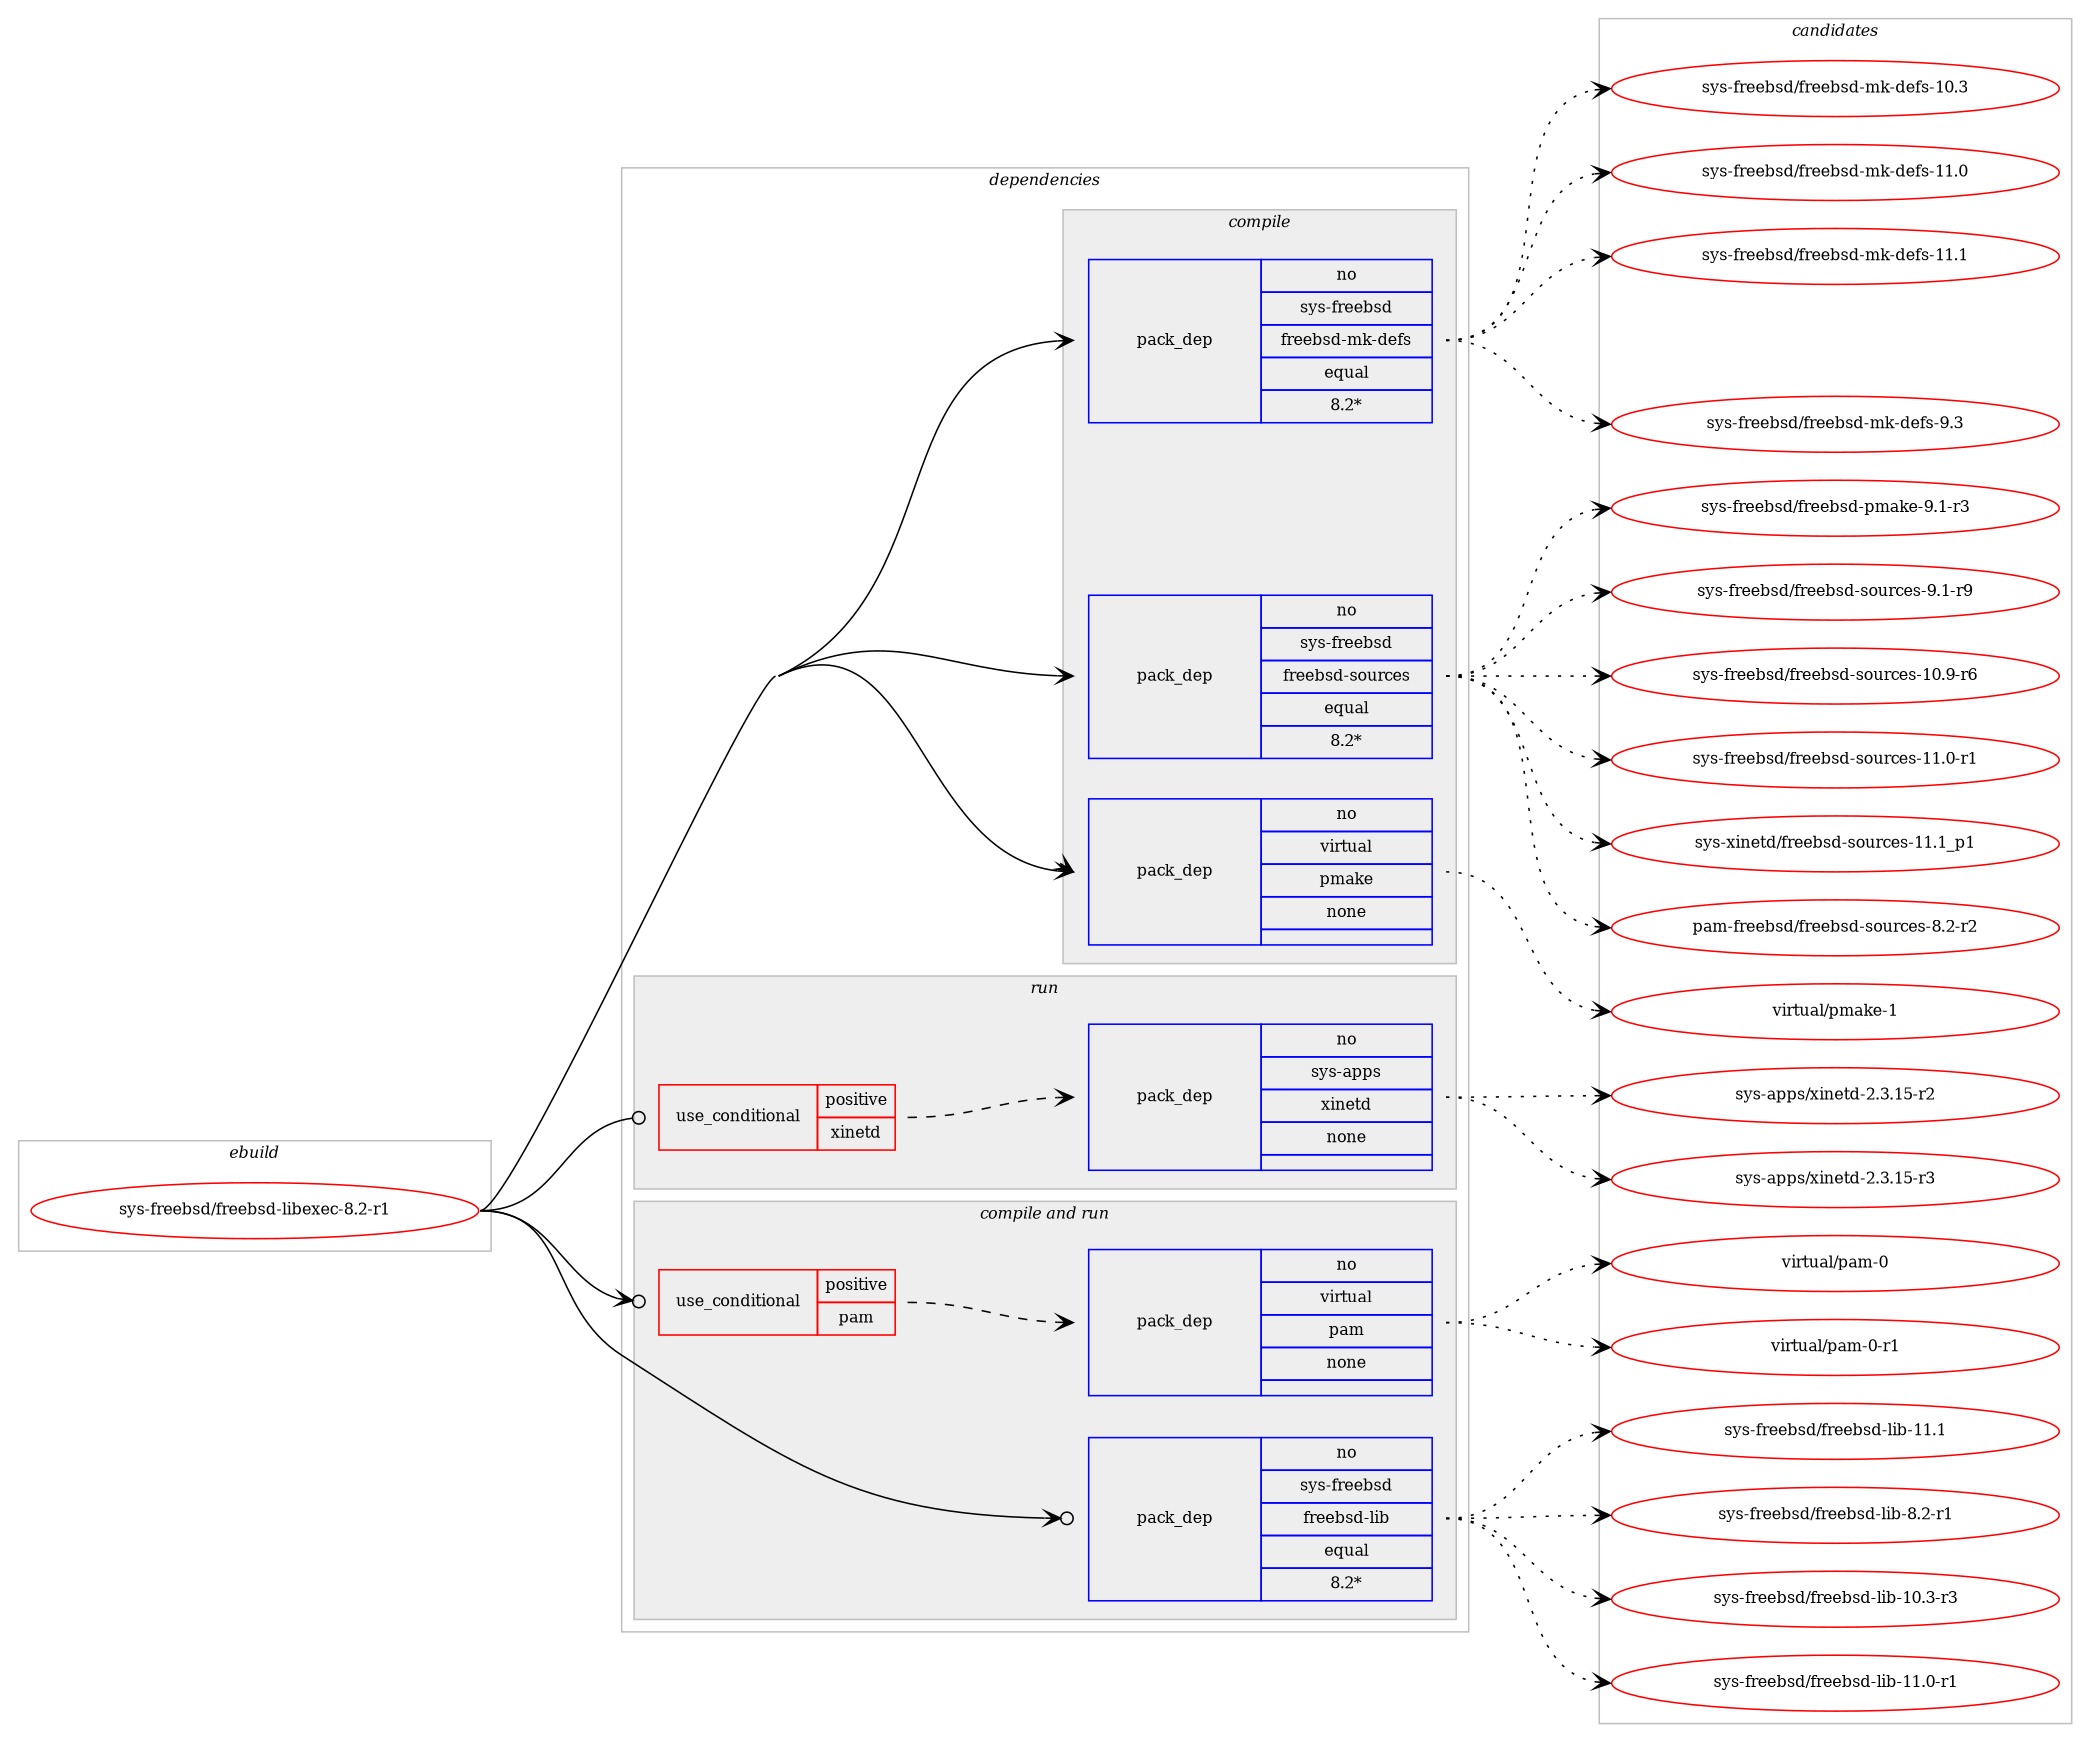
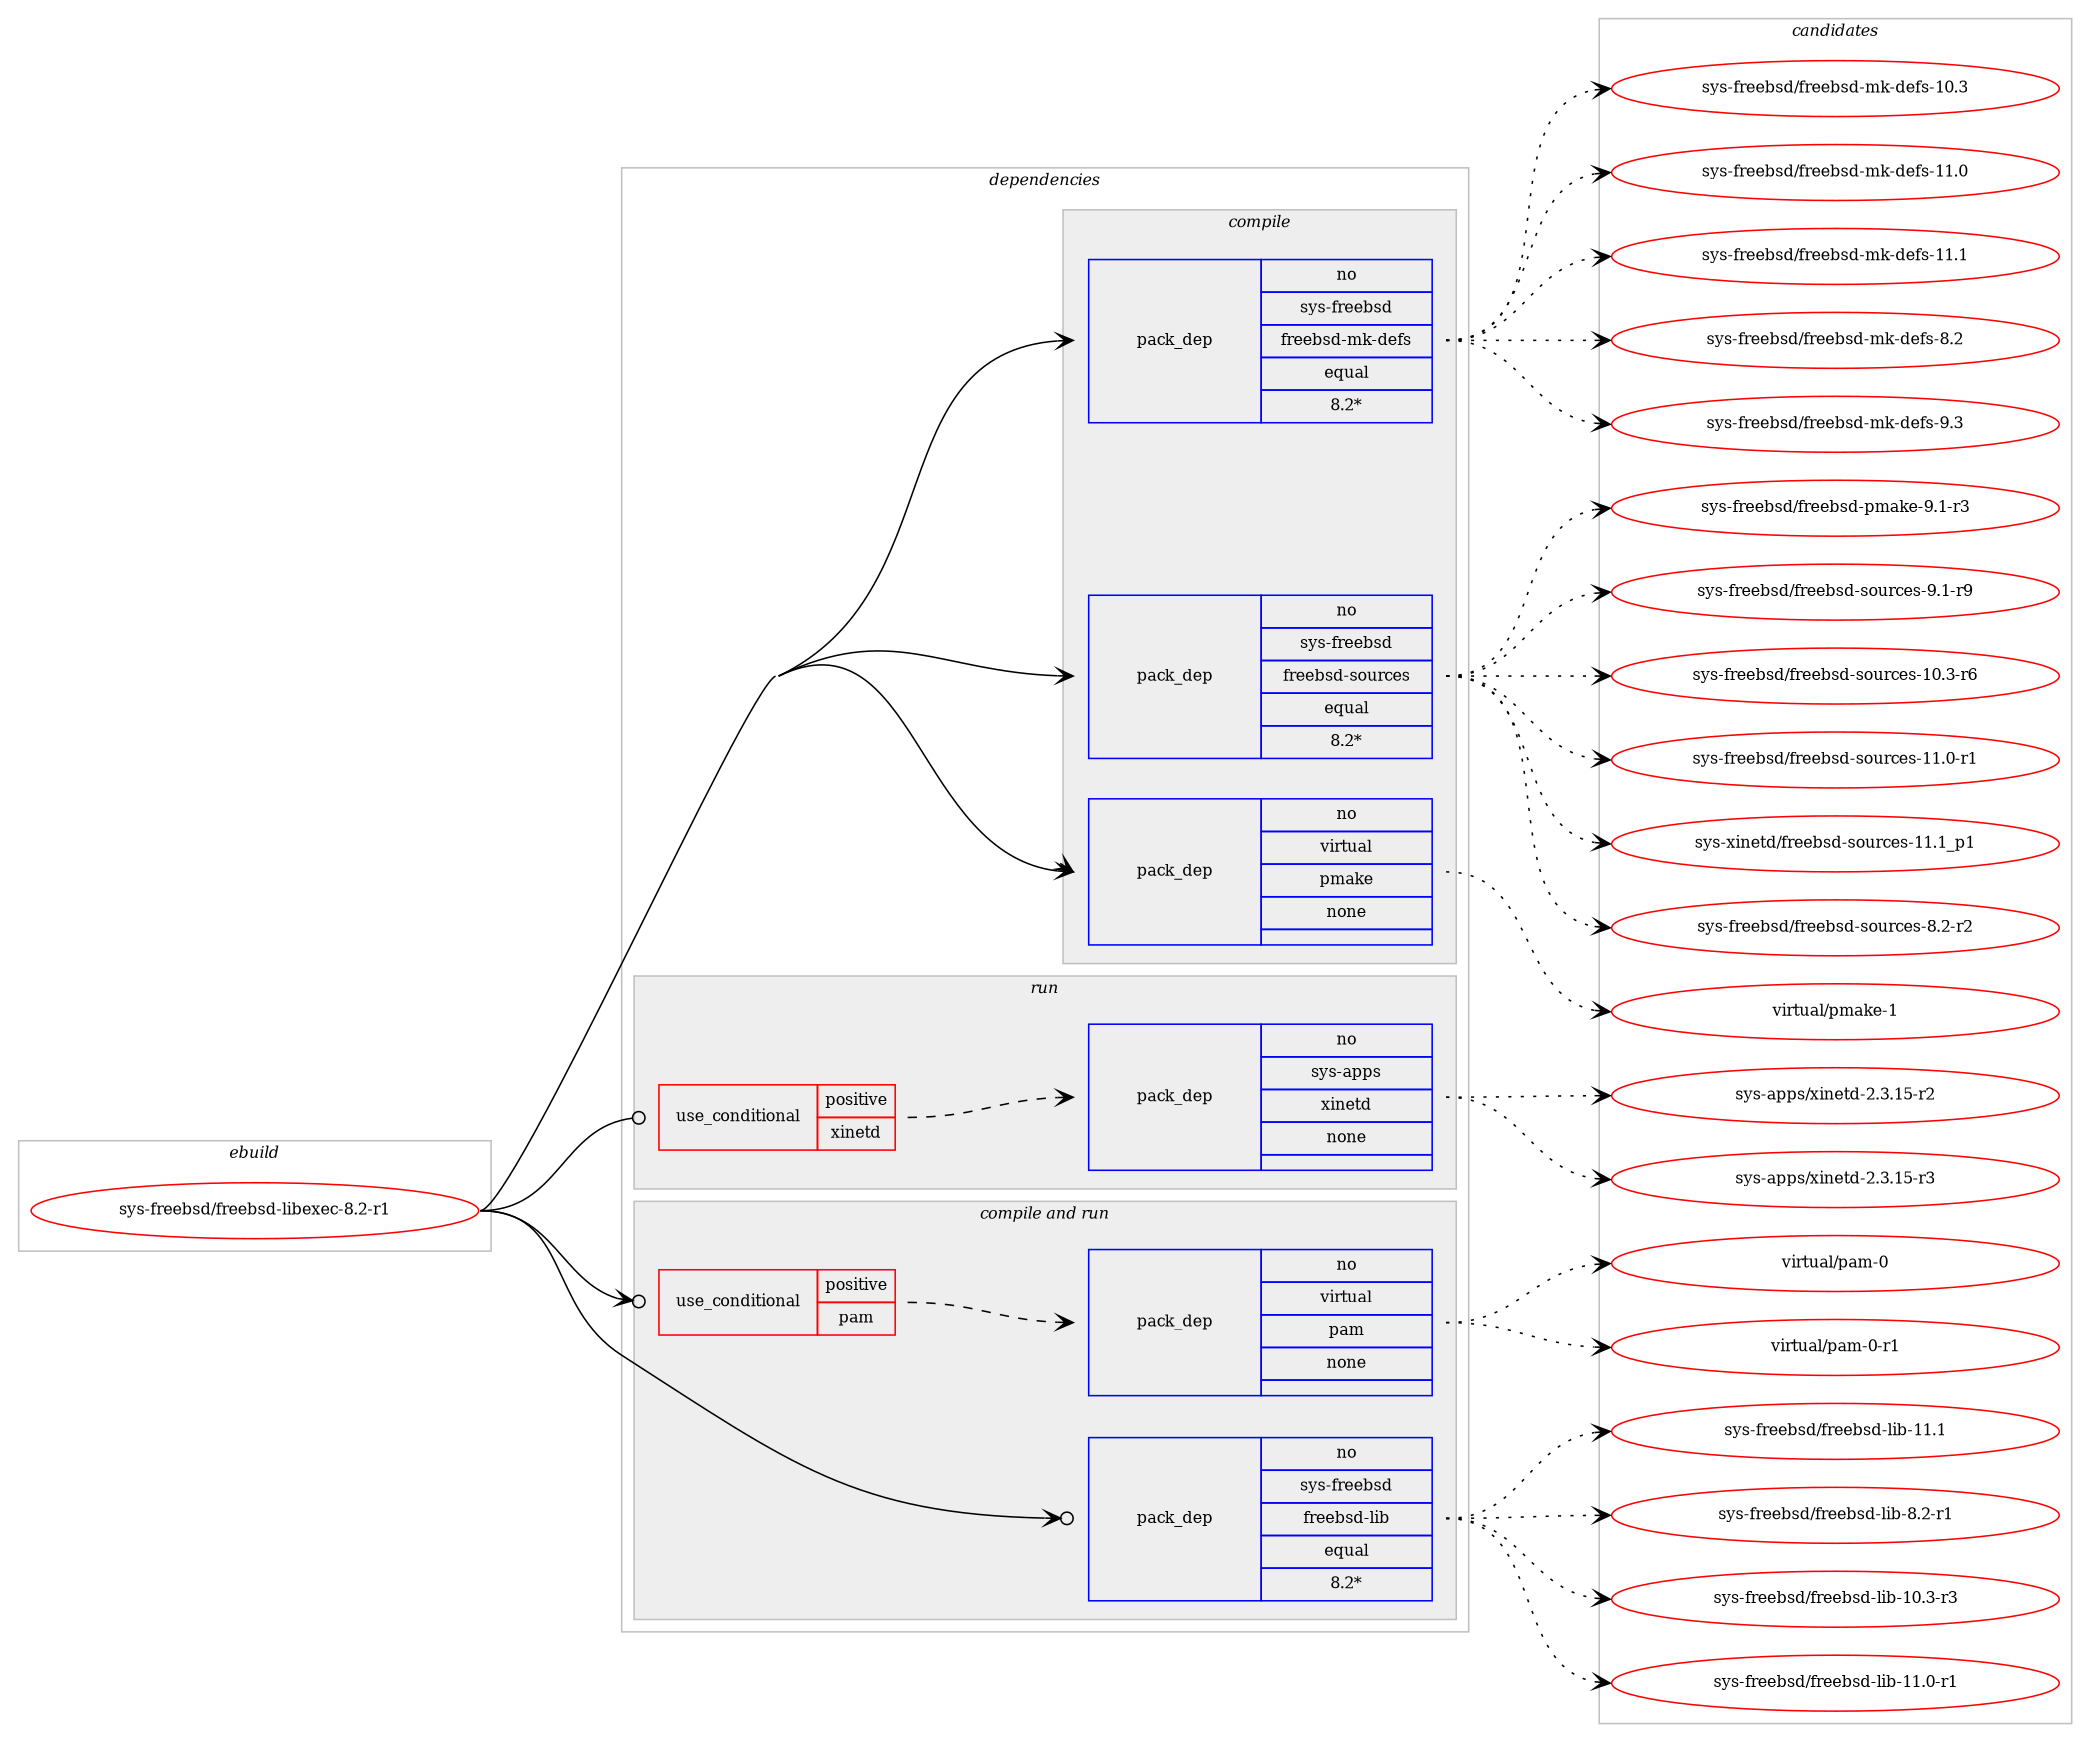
none -> (1835, 340)
(1835, 676) -> (1835, 676)
(1835, 928) -> (1835, 928)
